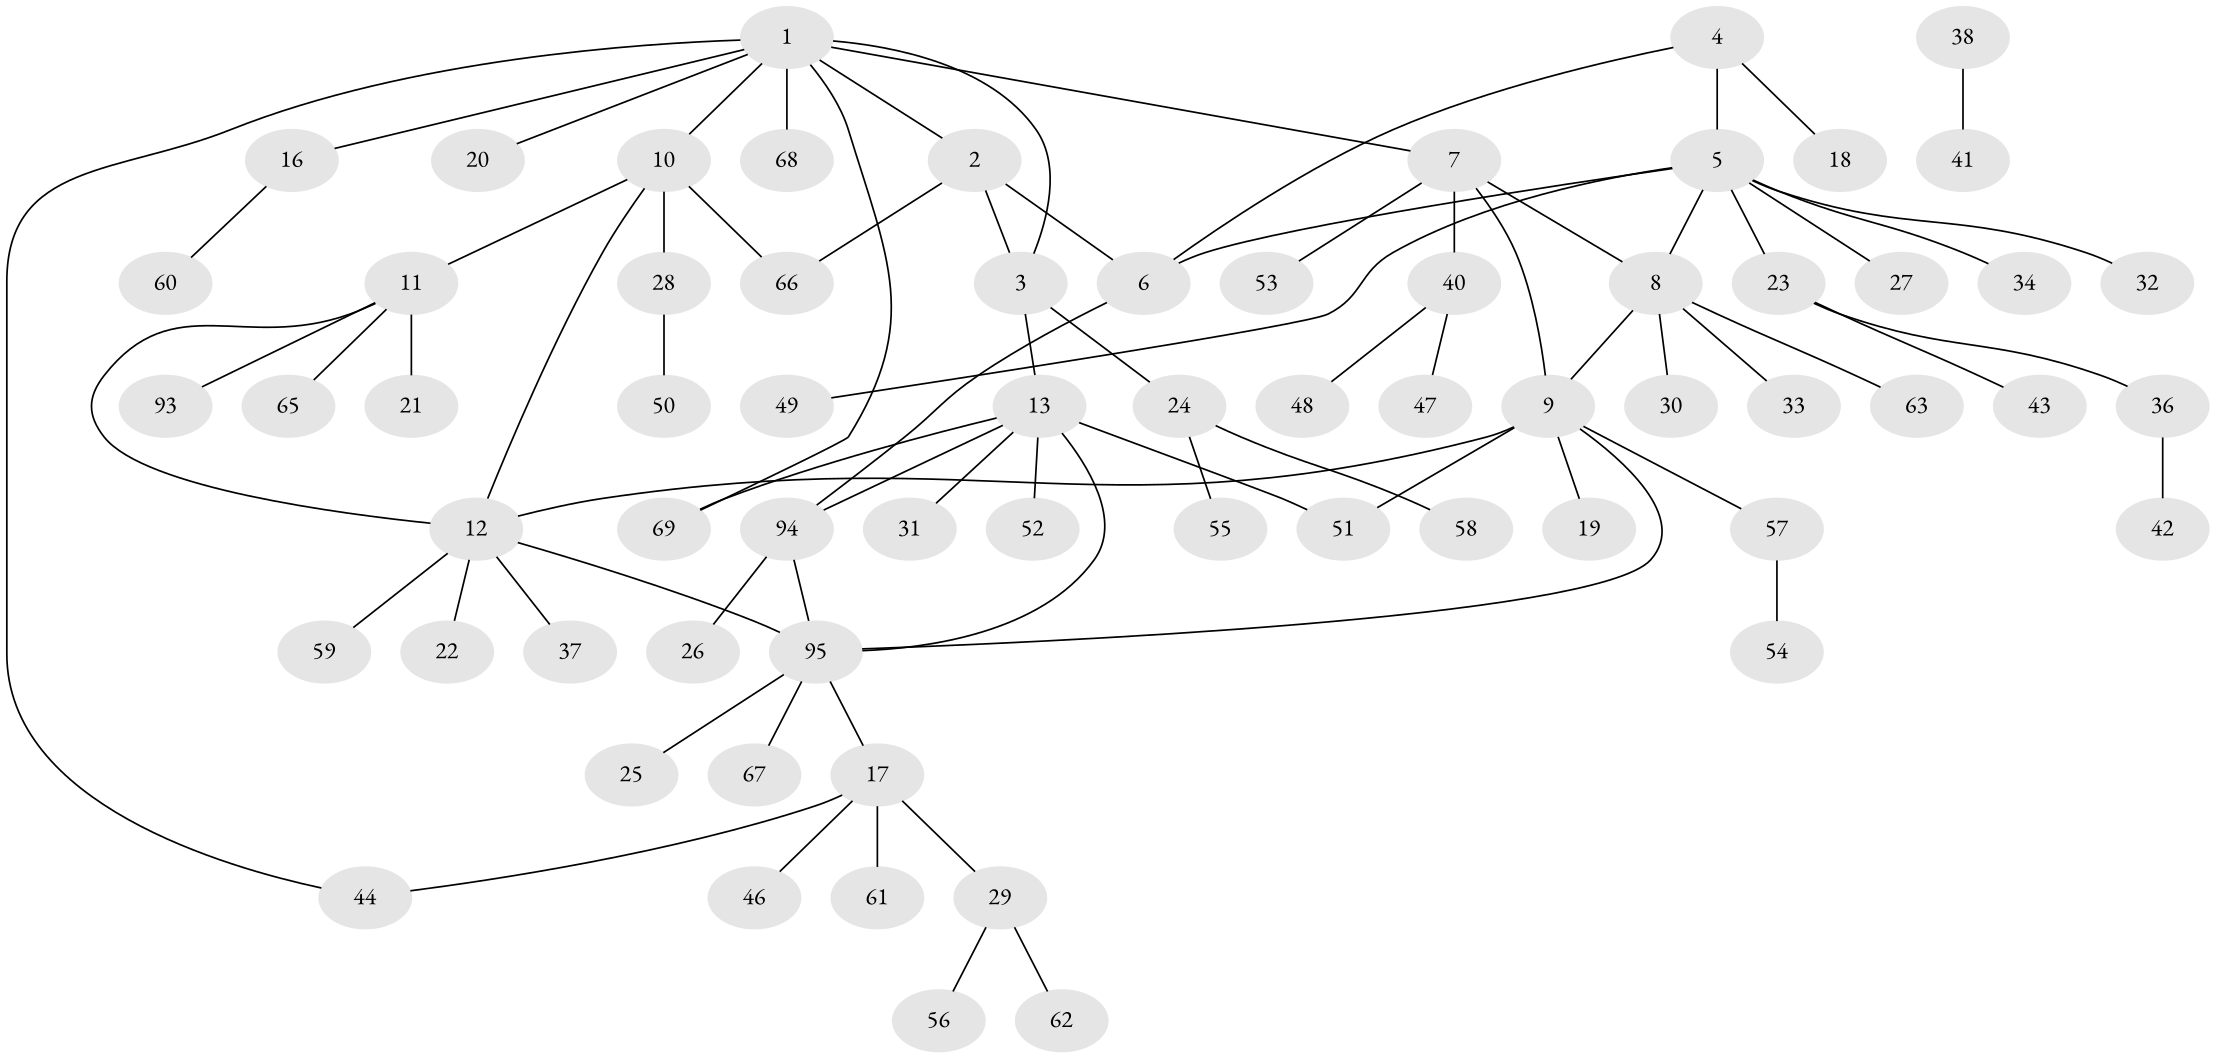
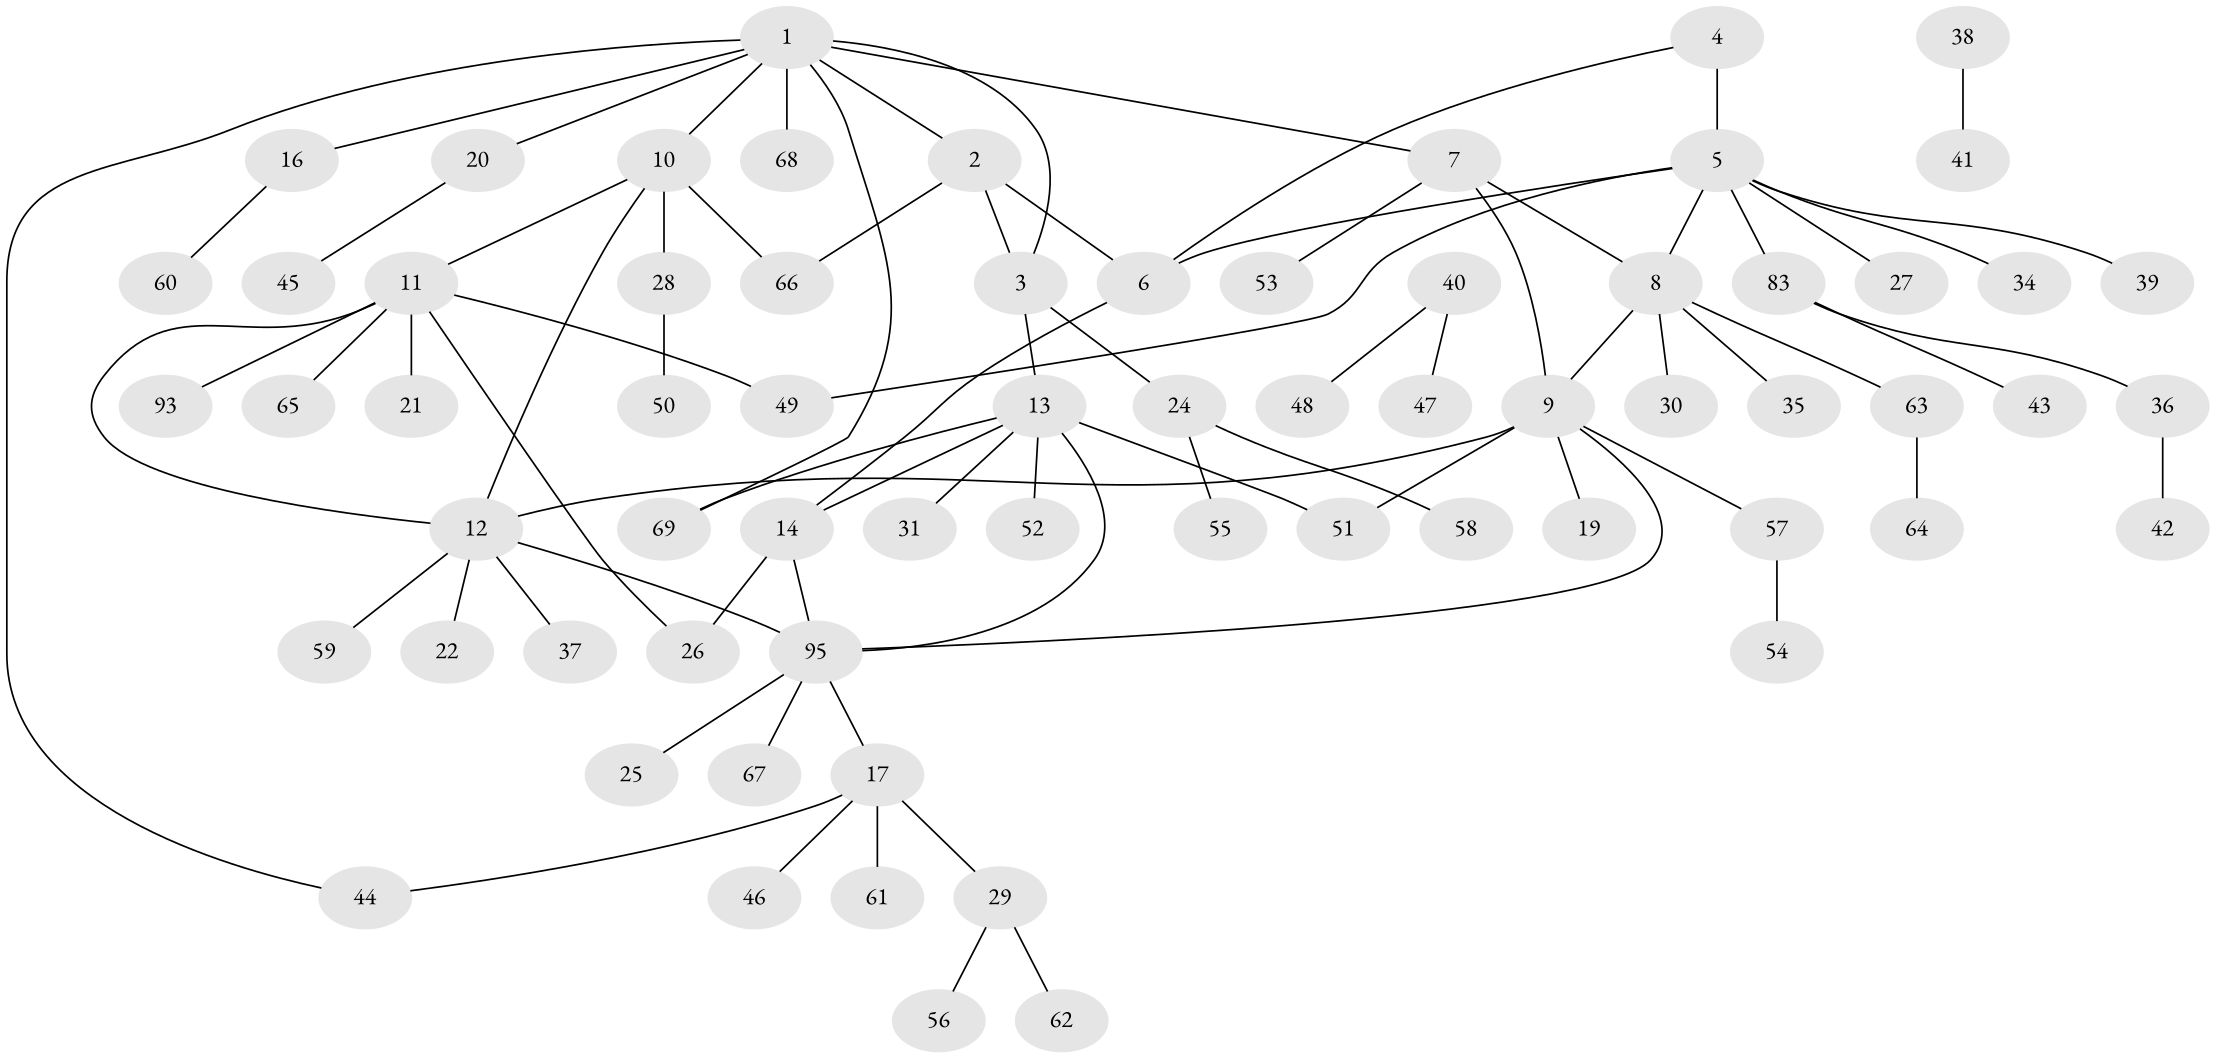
(1840, 160) -> none
(1454, 236) -> none
none -> (288, 283)
(1779, 283) -> (1779, 283)
(2147, 283) -> (2147, 283)
none -> (604, 335)
(1794, 406) -> (1794, 406)
none -> (541, 474)
(787, 529) -> (787, 529)
none -> (1917, 529)
